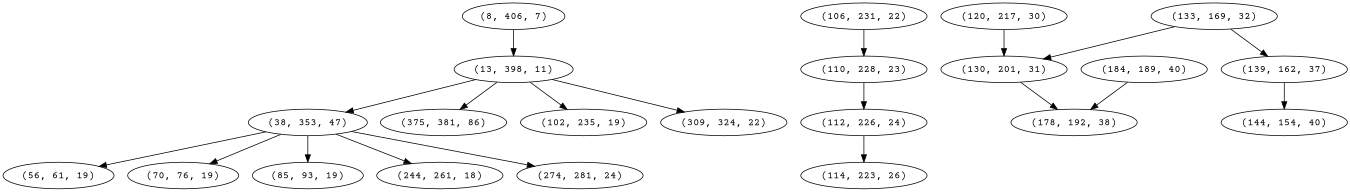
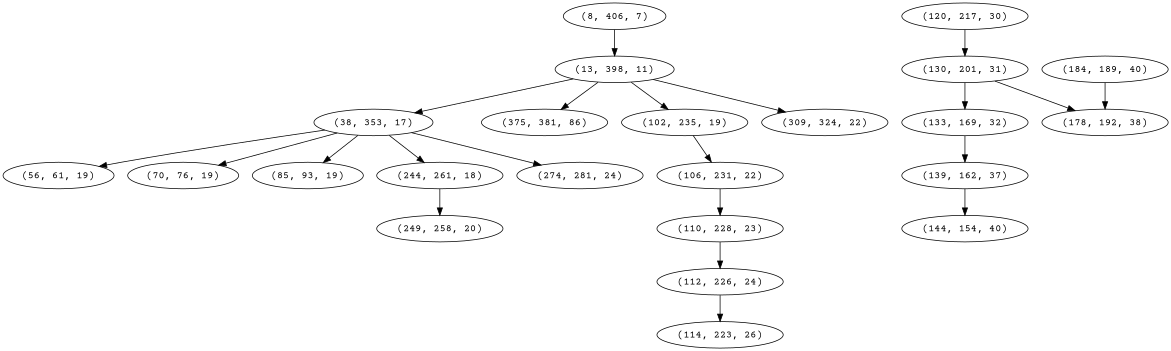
(1113, 42) -> (965, 92)
(308, 122) -> (373, 122)
none -> (700, 146)
none -> (440, 229)
